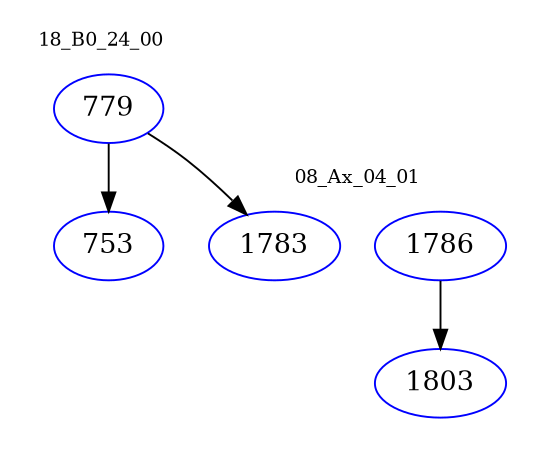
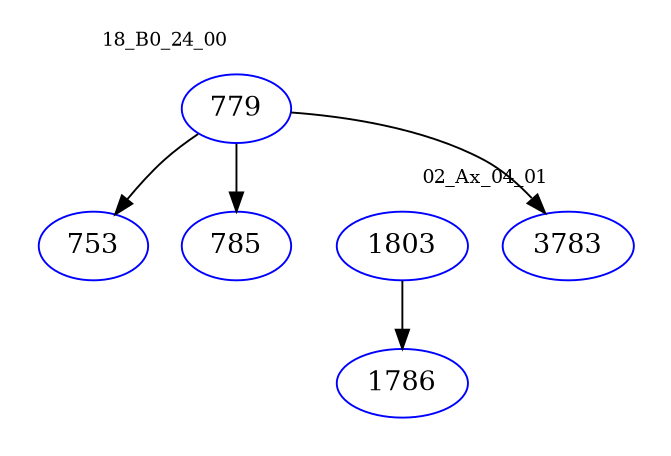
(358, 178) -> (485, 178)
none -> (236, 246)
(275, 246) -> (568, 246)
(441, 305) -> (402, 305)
